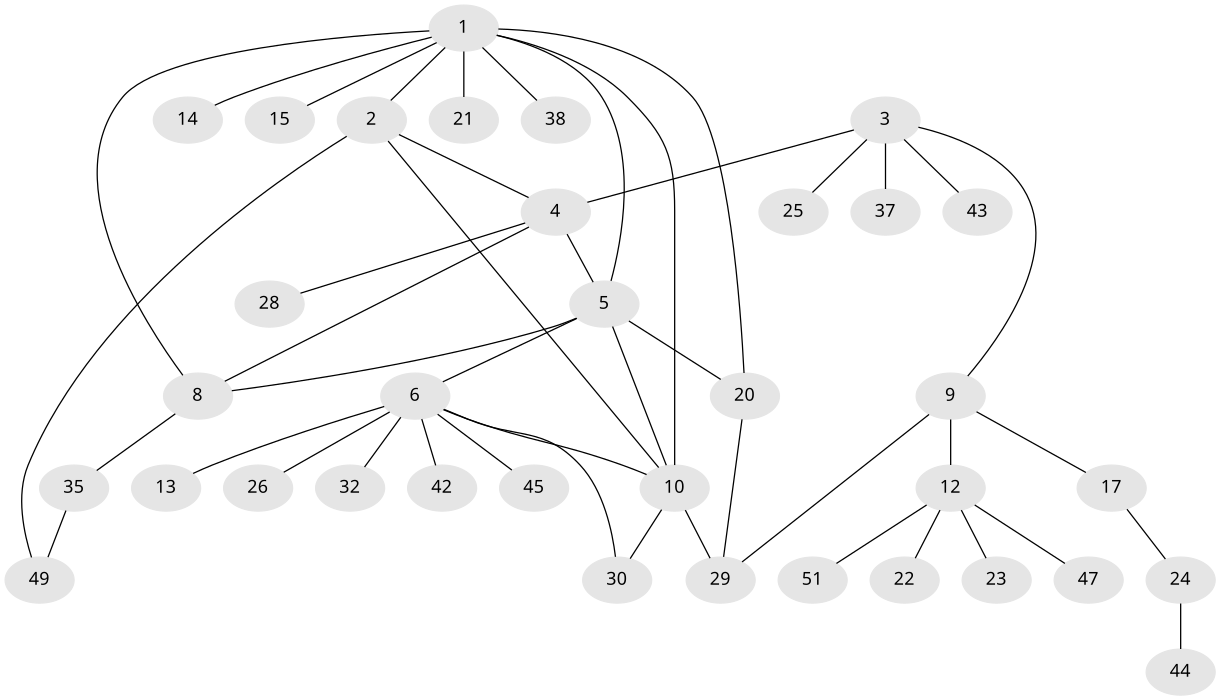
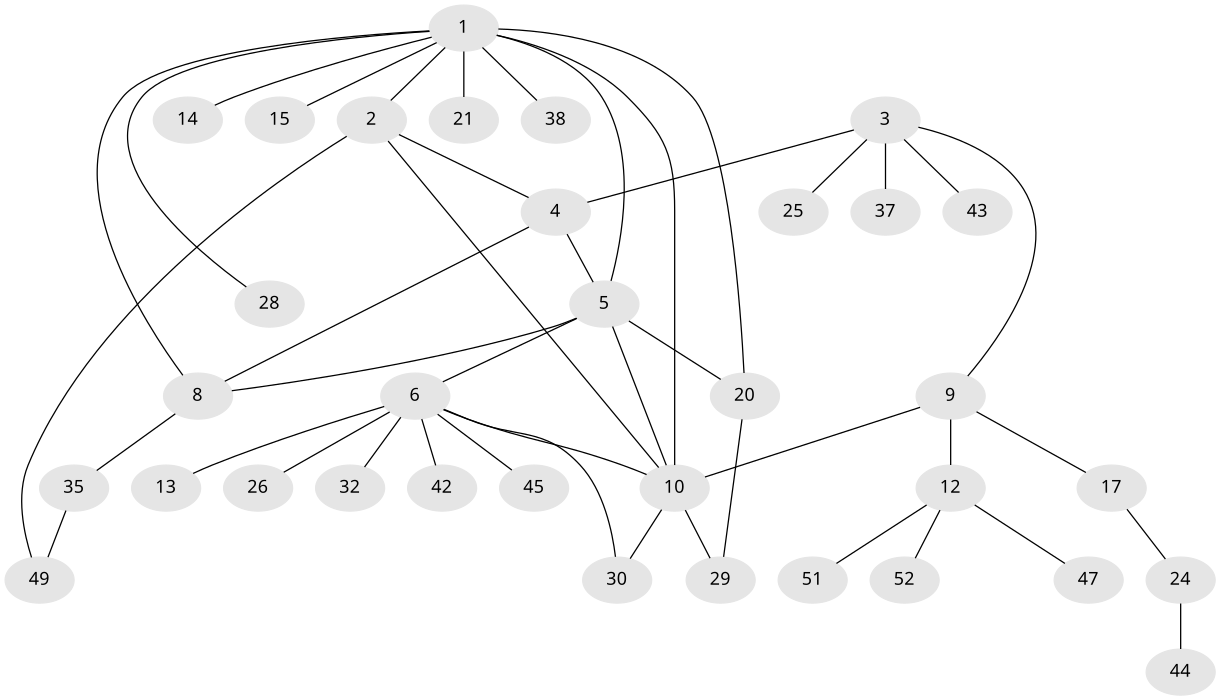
(413, 258) -> (155, 87)
(836, 488) -> (813, 442)
(905, 580) -> (905, 580)
(997, 580) -> none
